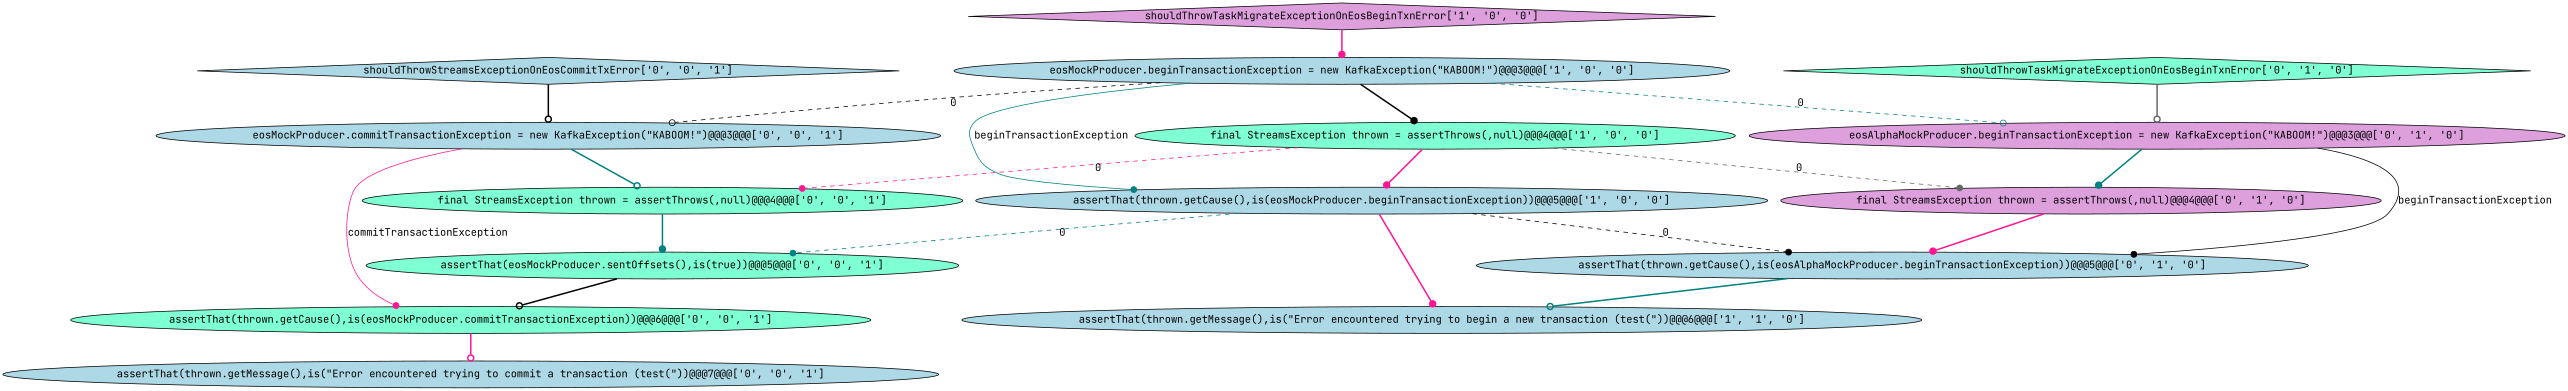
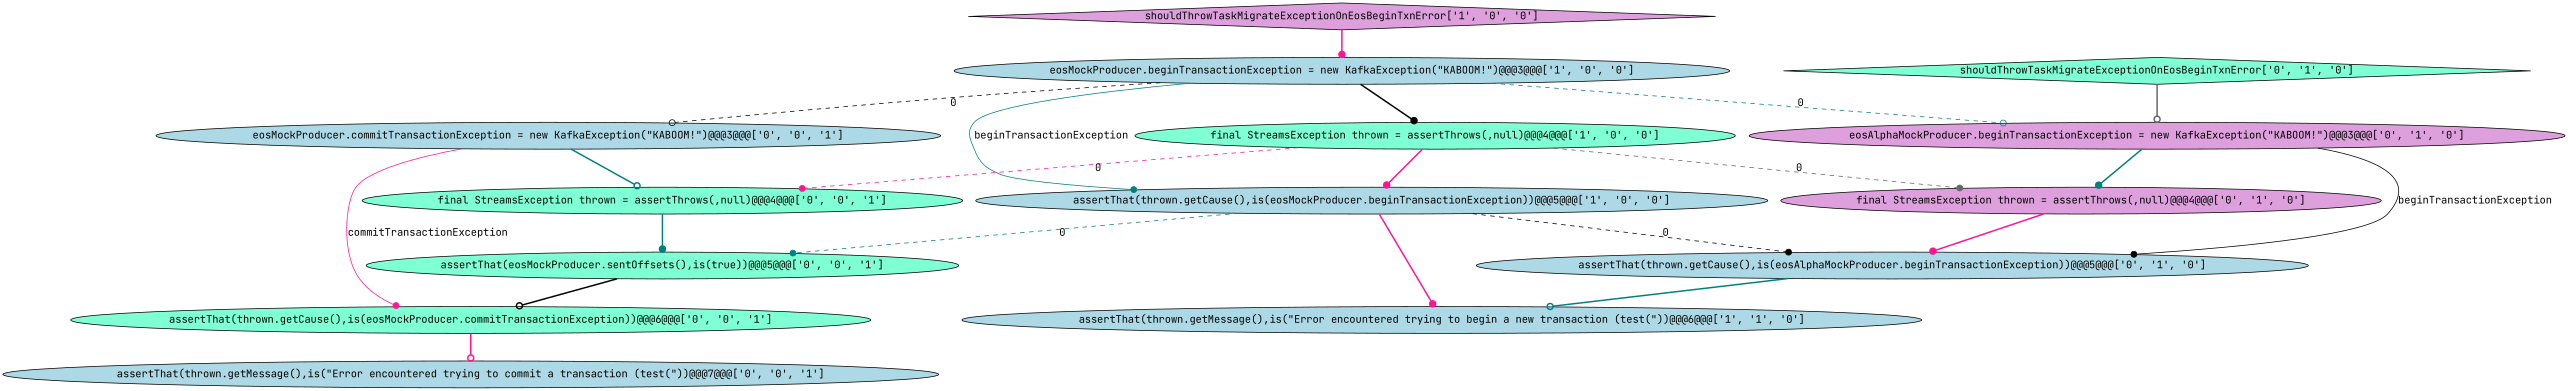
(548, 71) -> none
